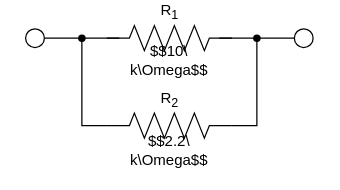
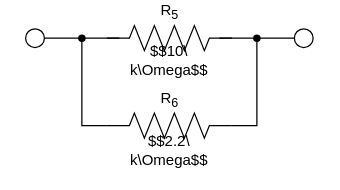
(170, 13) -> (170, 13)
(170, 100) -> (170, 100)
